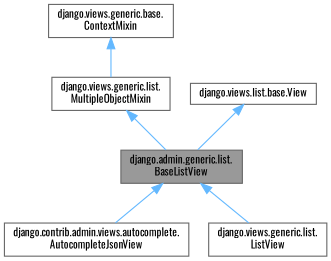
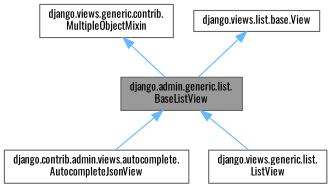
(111, 21) -> none
(111, 94) -> (107, 21)
